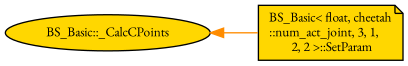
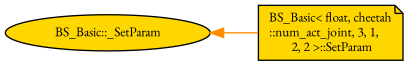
(108, 33) -> (108, 33)
